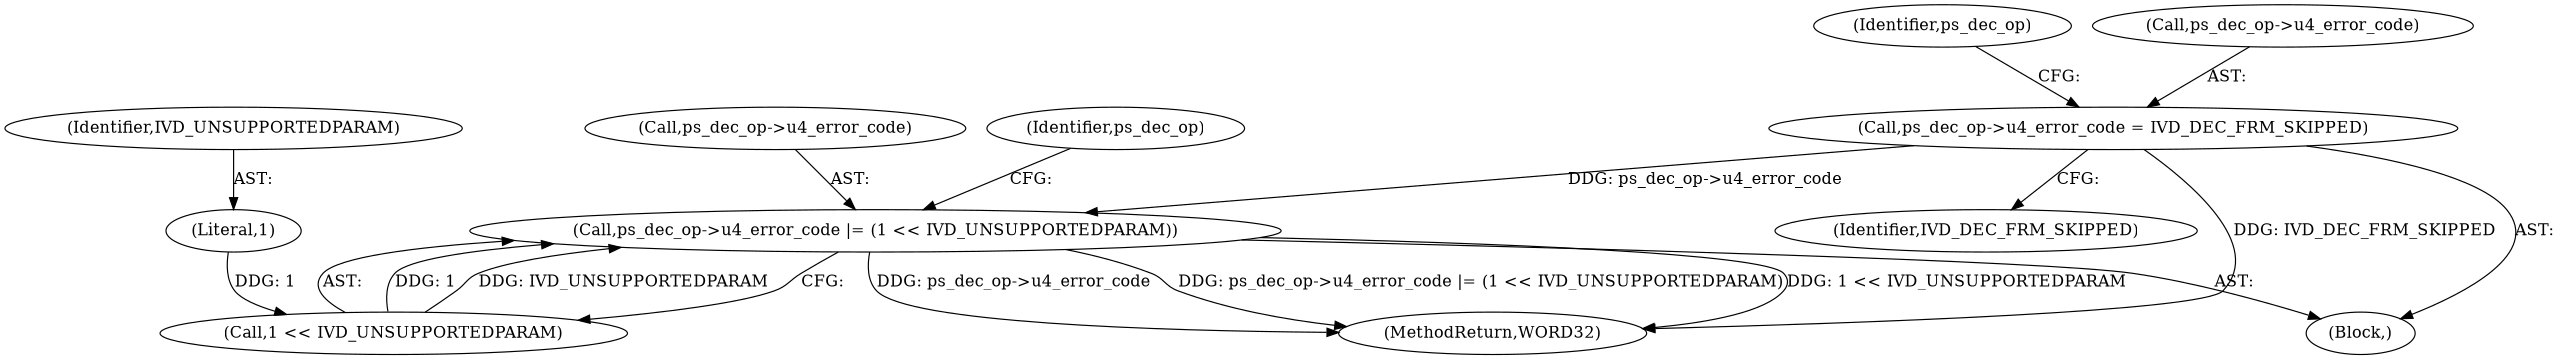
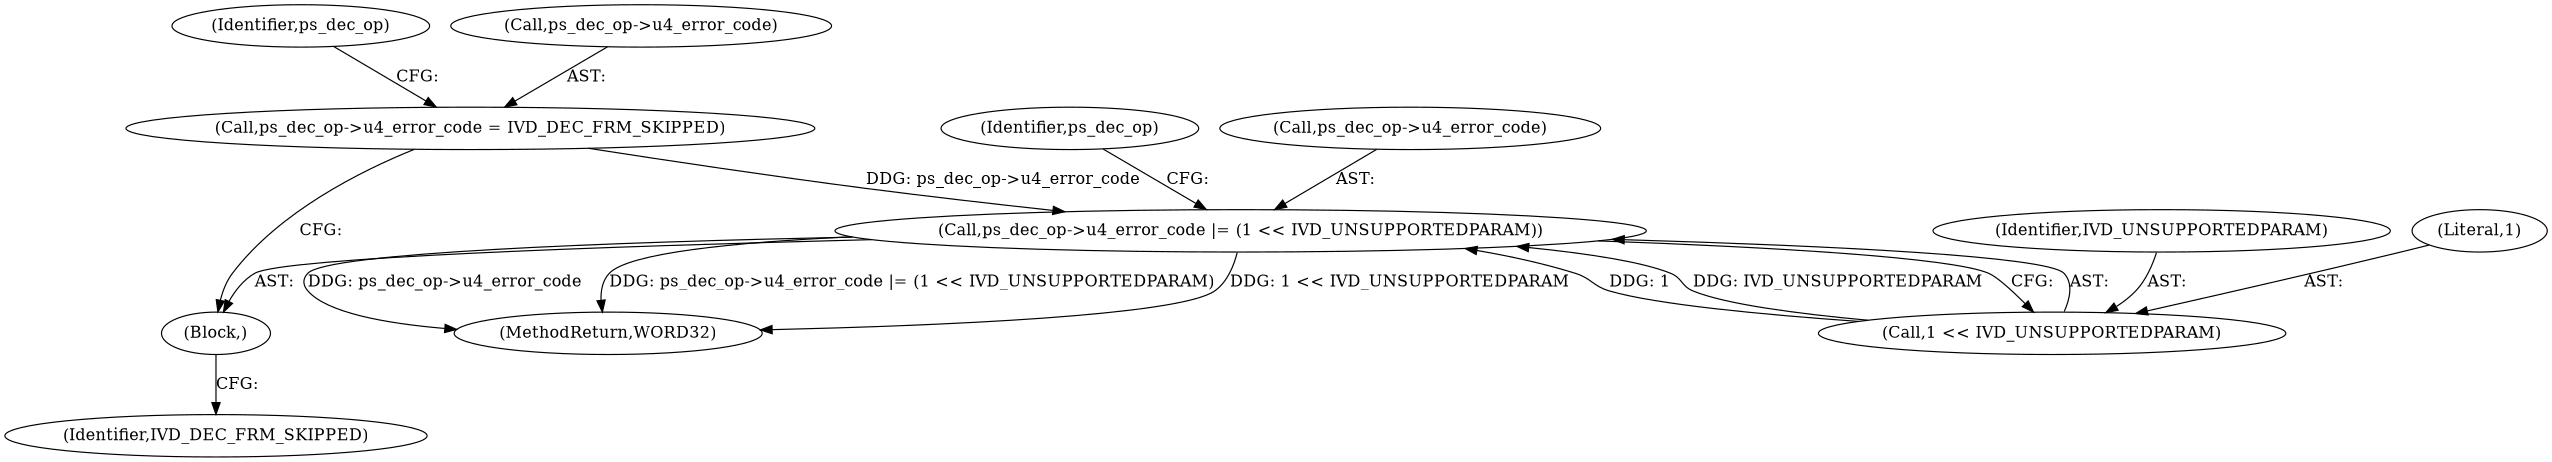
(234, 174) -> (2142, 284)
(2054, 176) -> (216, 379)
(2537, 231) -> (324, 231)
(265, 282) -> (2327, 282)
(2031, 314) -> none
